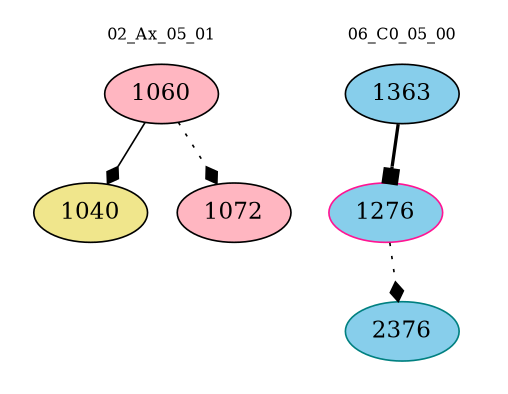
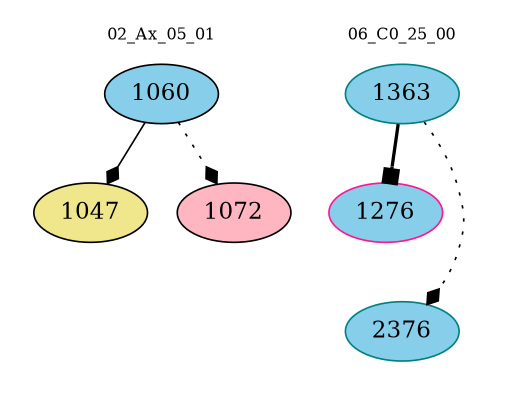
(402, 35) -> (402, 35)
(162, 94) -> (162, 94)
(402, 94) -> (402, 94)
(91, 213) -> (91, 213)
(393, 262) -> (462, 204)
